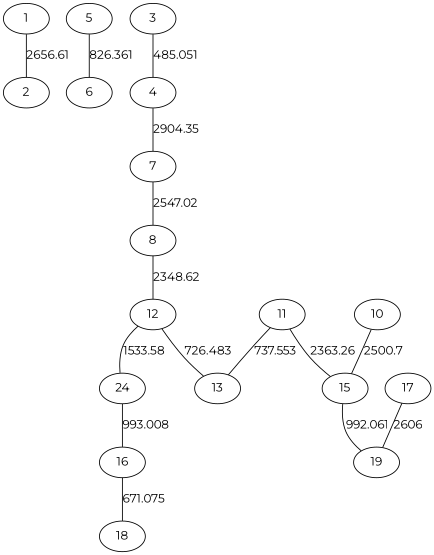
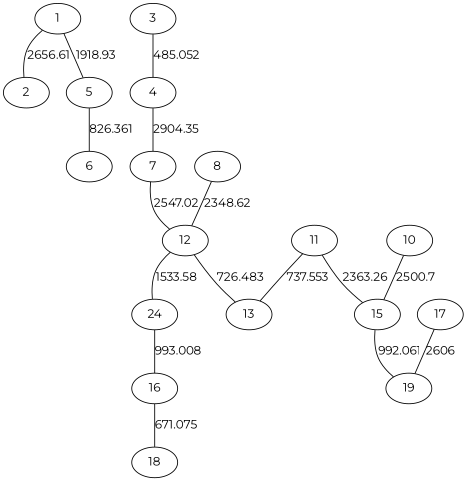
none -> (73, 56)
(176, 56) -> (176, 56)
(153, 204) -> (153, 208)
